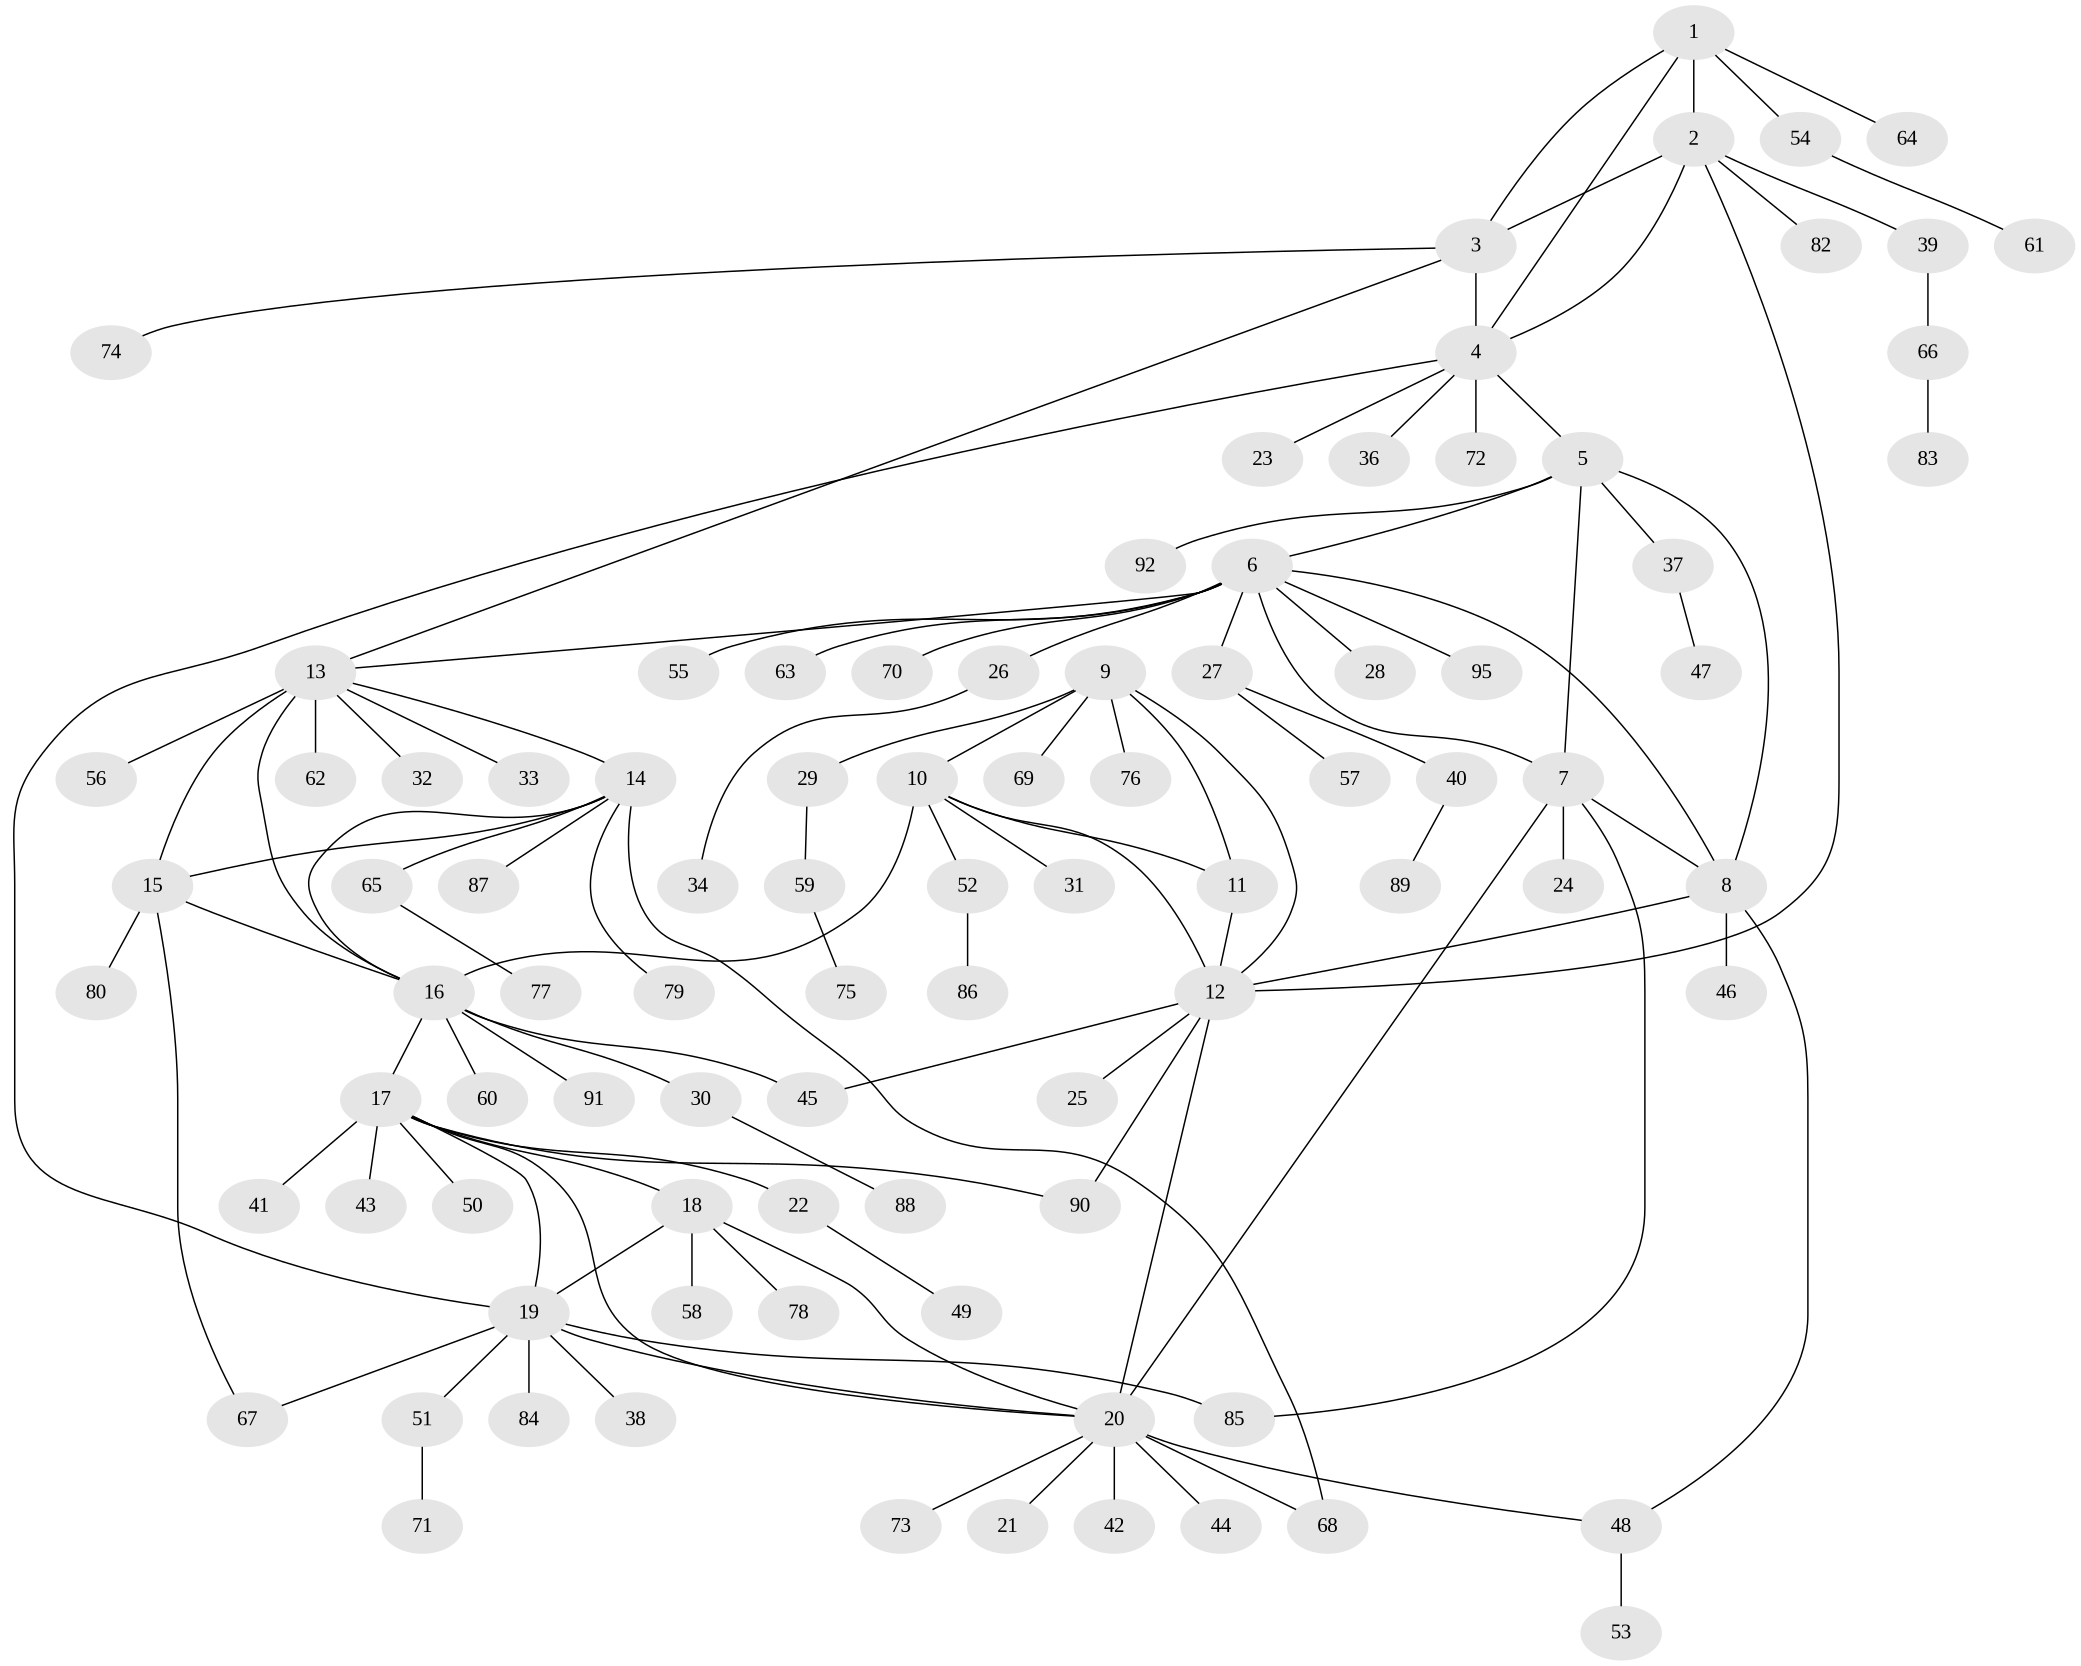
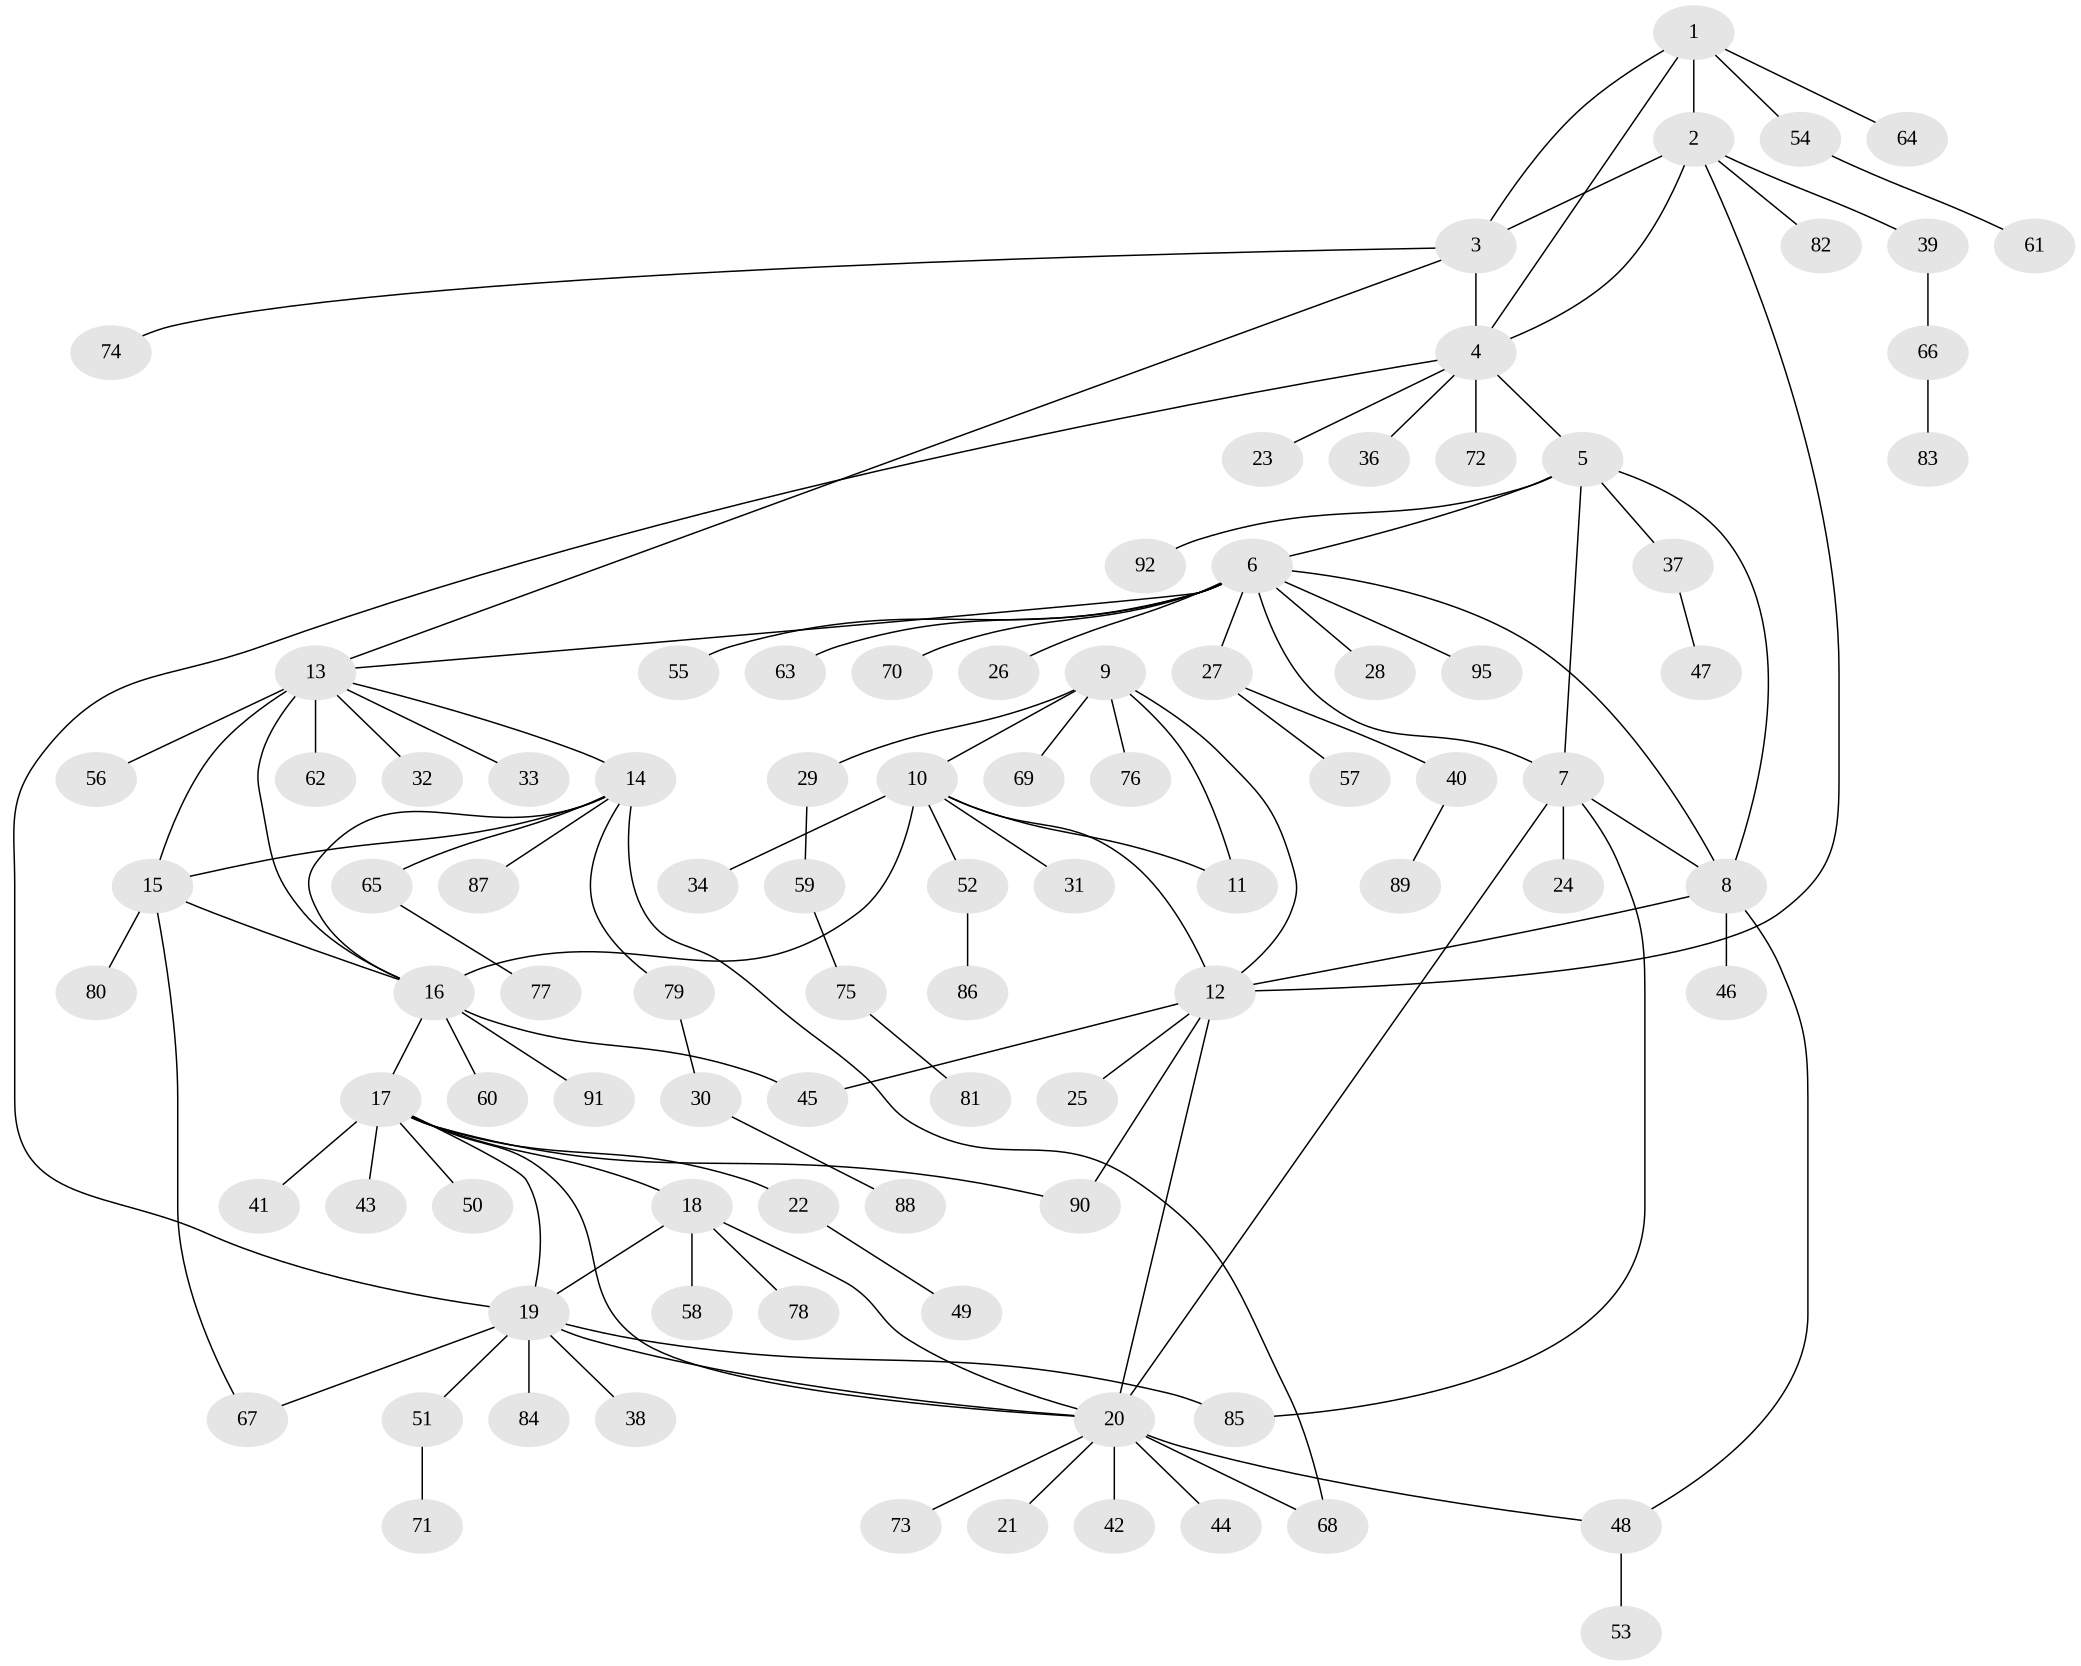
(799, 725) -> (815, 829)
(1226, 939) -> none
(588, 1052) -> (688, 1046)
none -> (971, 1100)
